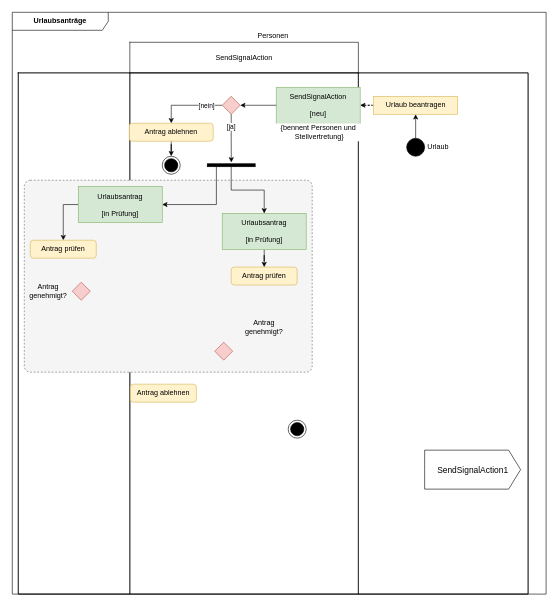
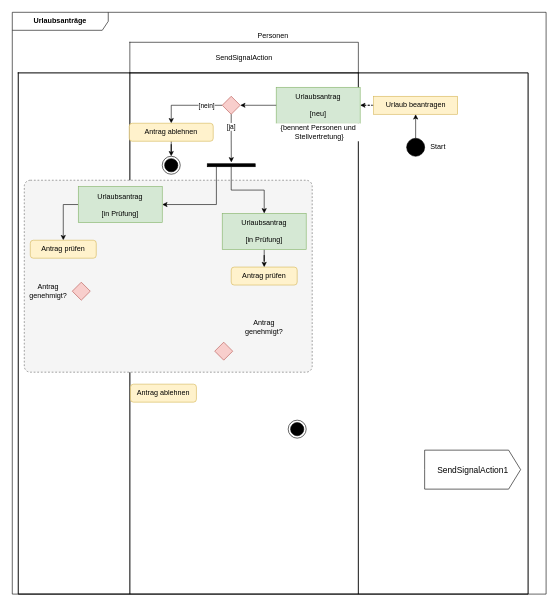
(318, 105) -> (318, 105)
(438, 147) -> (438, 147)
